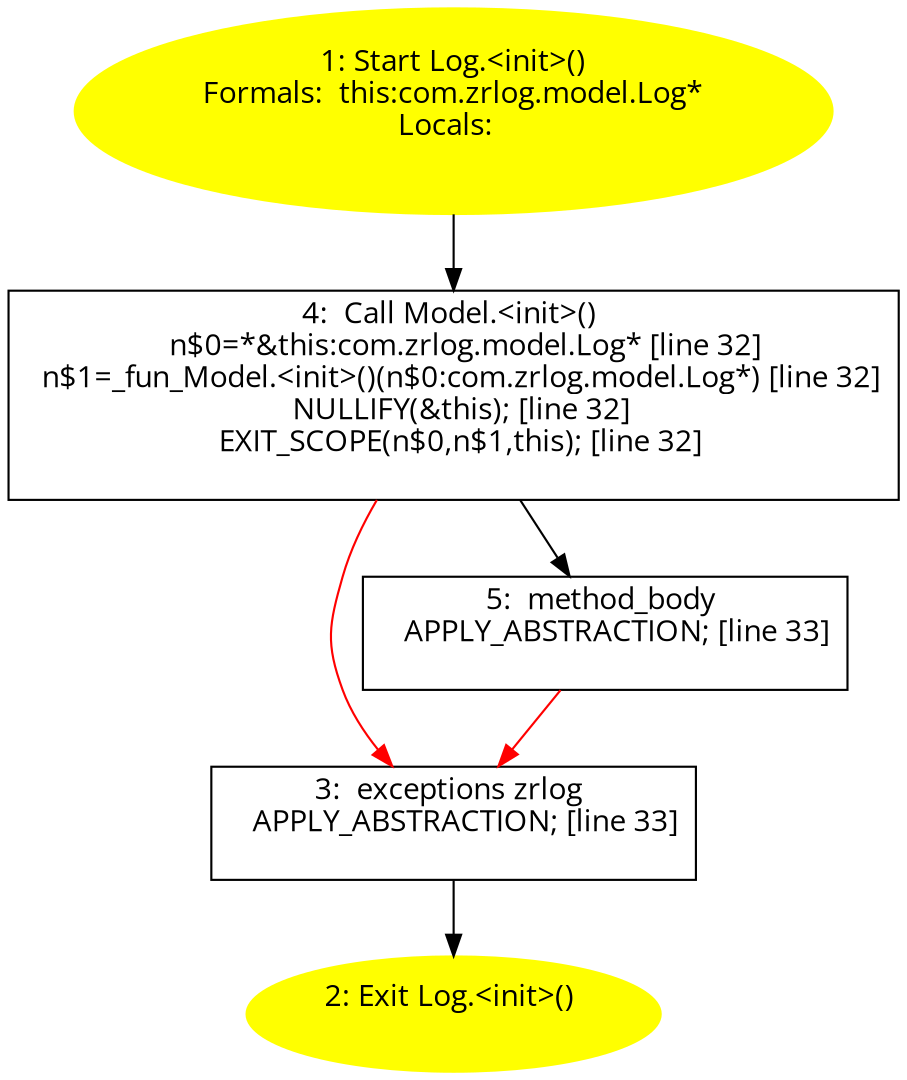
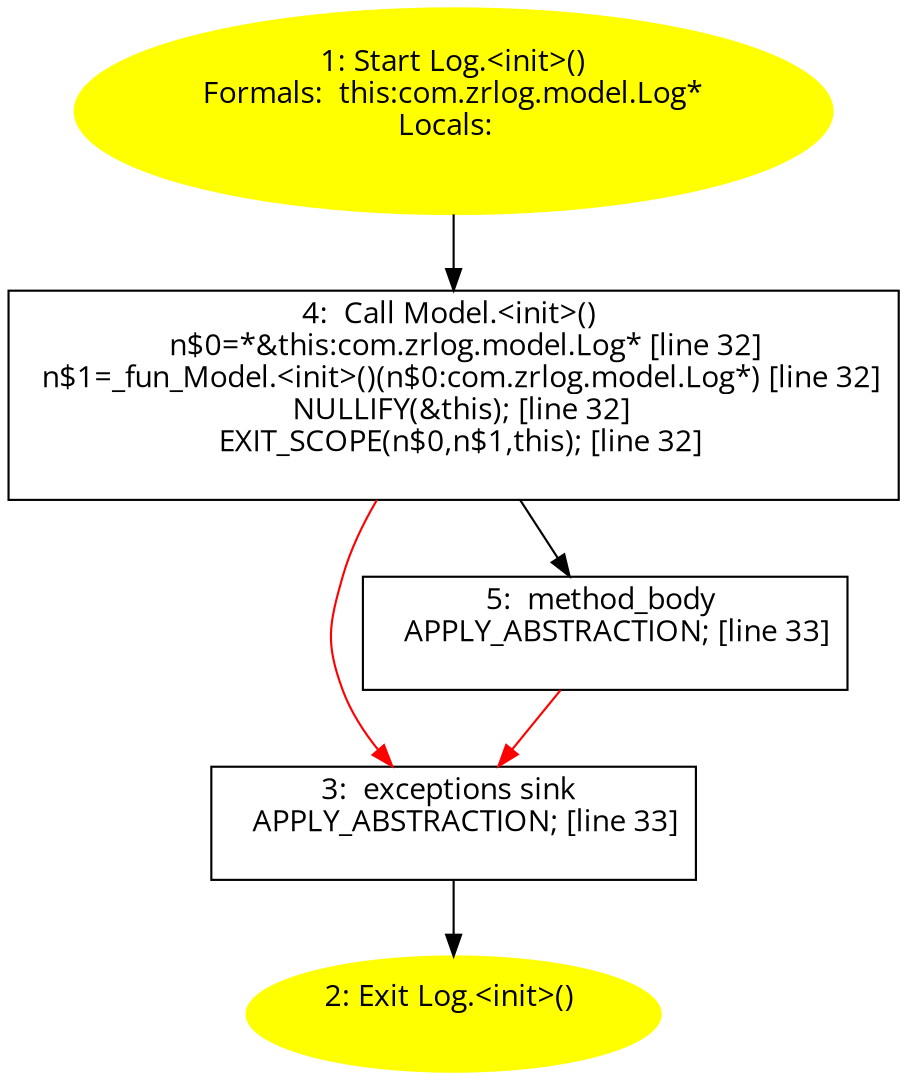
(454, 823) -> (454, 823)
